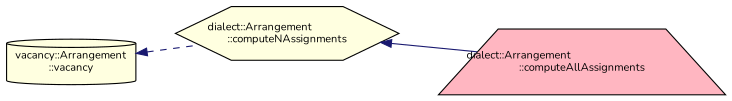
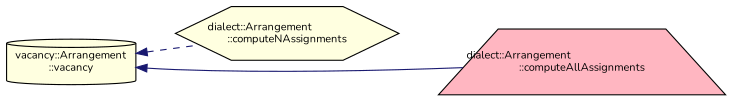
(434, 48) -> (305, 71)
